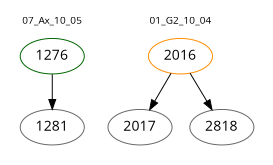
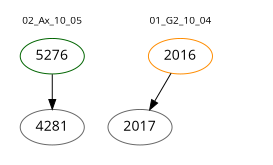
(52, 21) -> (52, 21)
(52, 56) -> (52, 56)
(52, 127) -> (52, 127)
(222, 127) -> none
